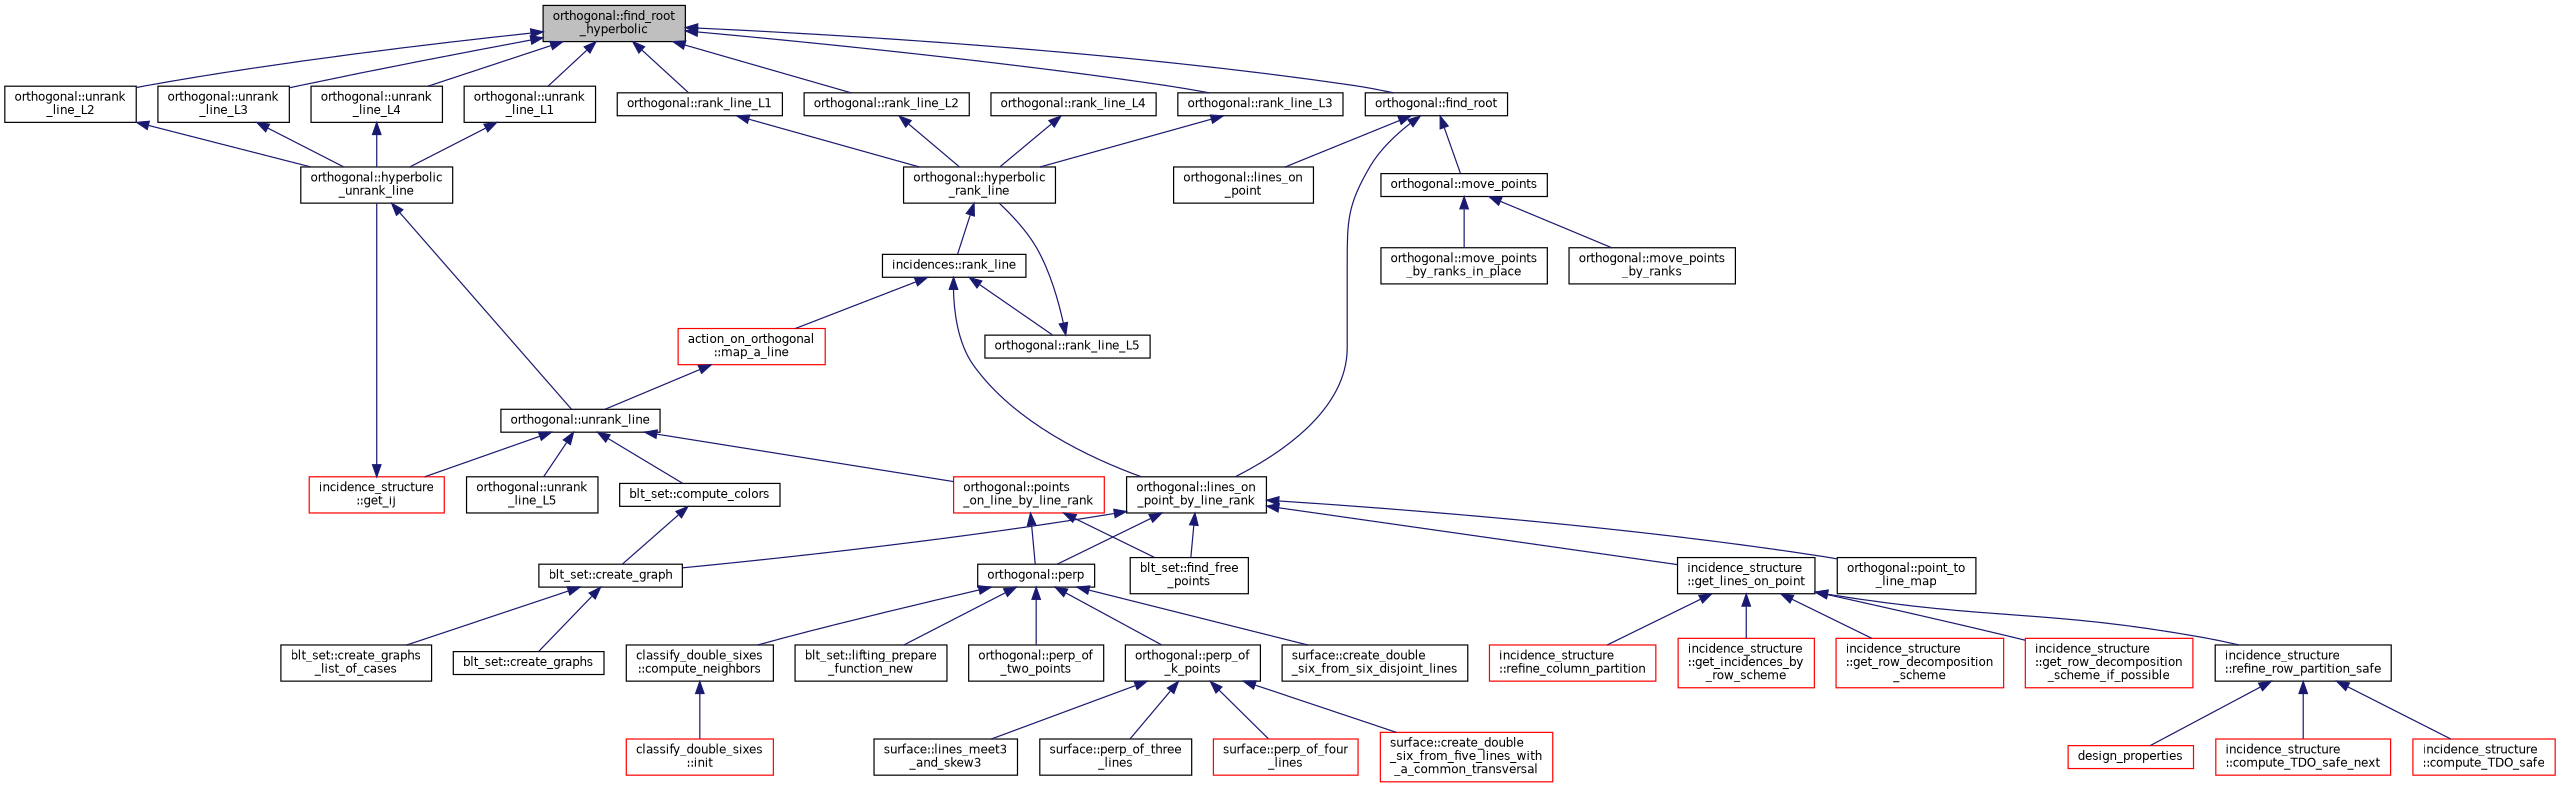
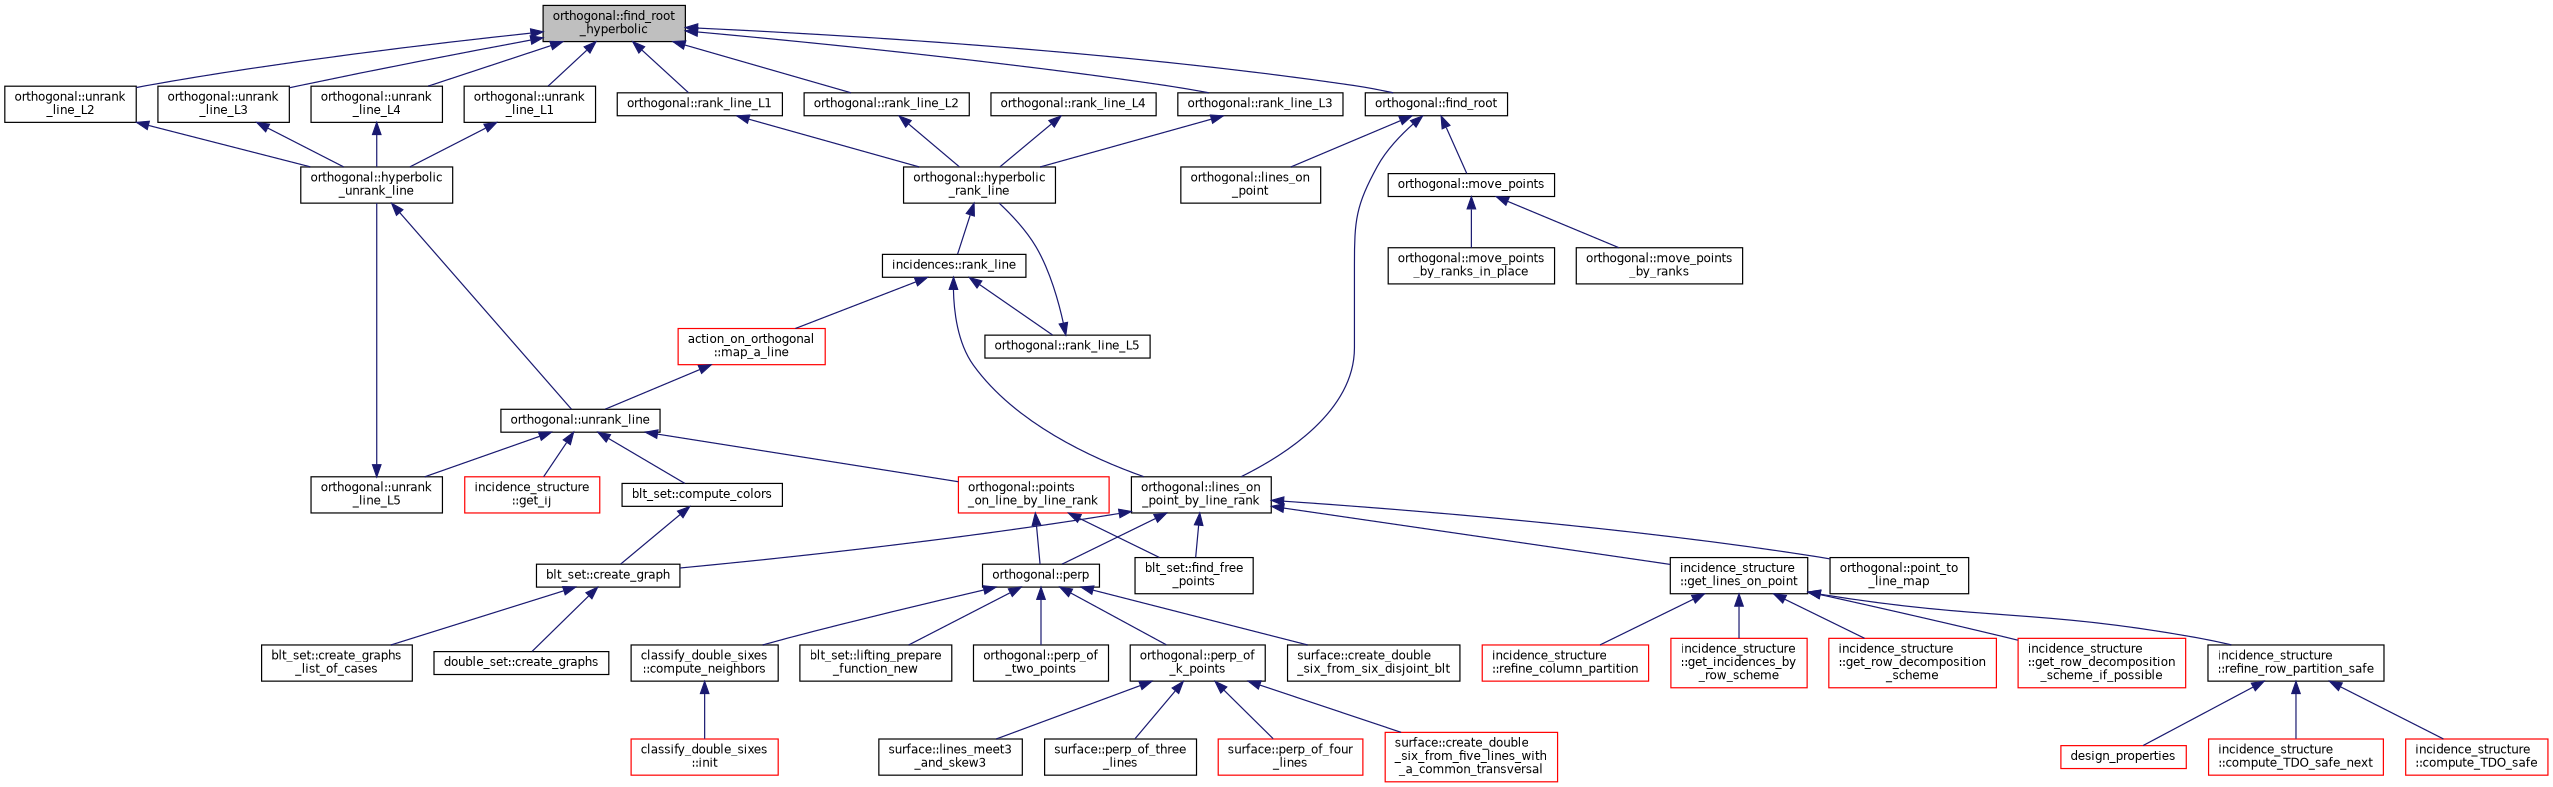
(377, 334) -> (377, 334)
(529, 663) -> (521, 663)
(1375, 663) -> (1374, 663)
